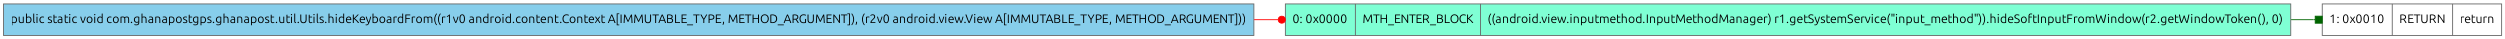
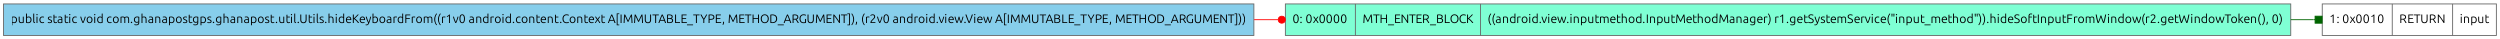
(2477, 19) -> (2474, 19)
